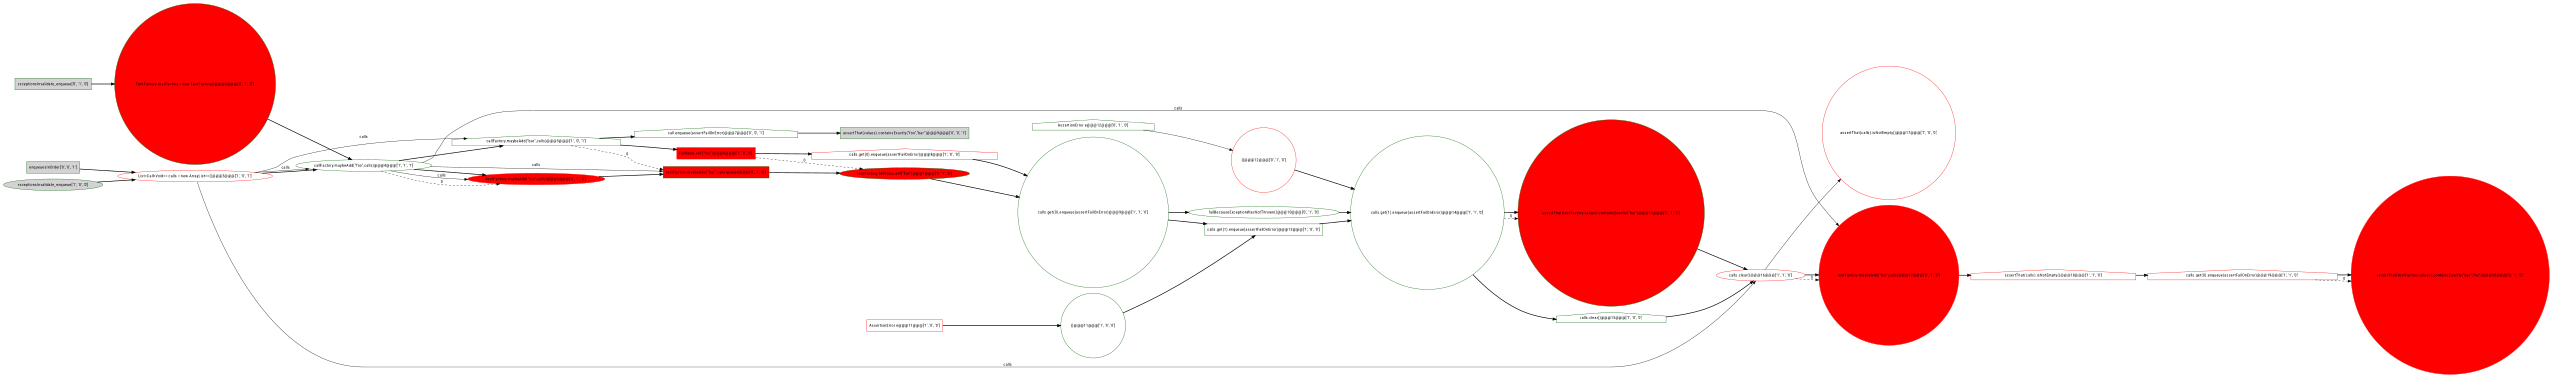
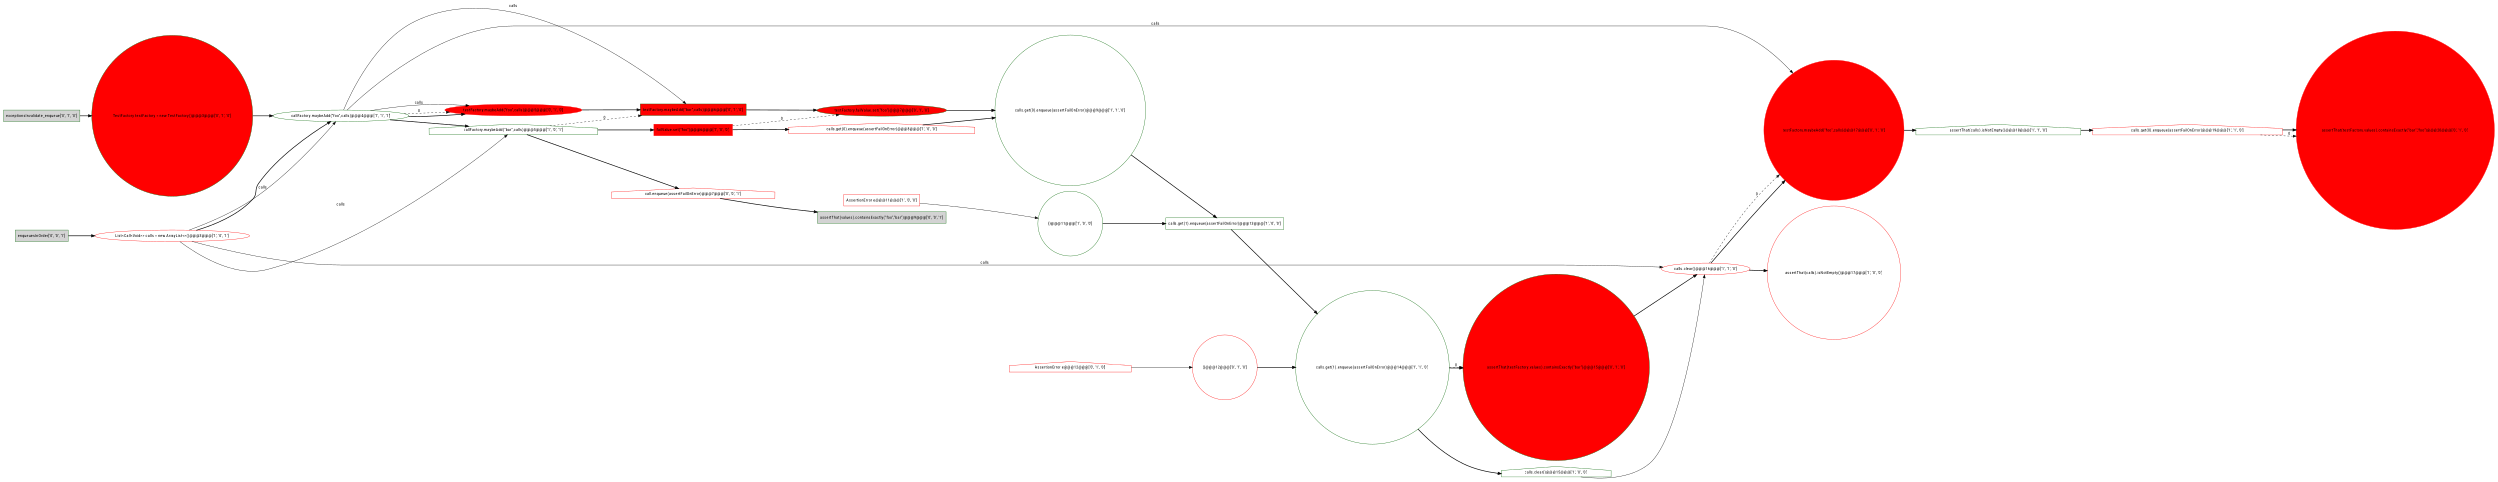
(1093, 125) -> (1070, 367)
(716, 133) -> (693, 194)
(53, 185) -> none
(1264, 212) -> none
(1800, 224) -> (1756, 270)
(2053, 275) -> (1998, 130)
(1711, 307) -> (1677, 409)
(1000, 326) -> (978, 209)
